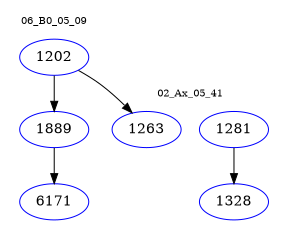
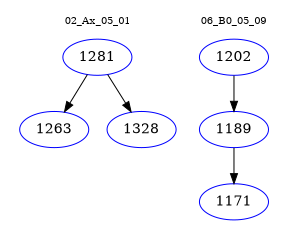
(111, 93) -> (79, 89)
(190, 94) -> (98, 22)
(54, 130) -> (234, 130)
(54, 202) -> (234, 202)
